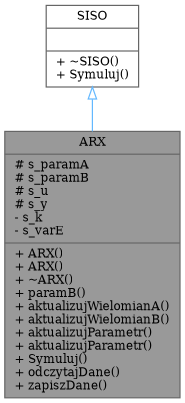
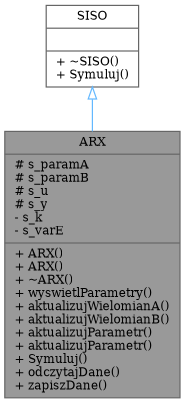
(50, 293) -> (83, 293)
